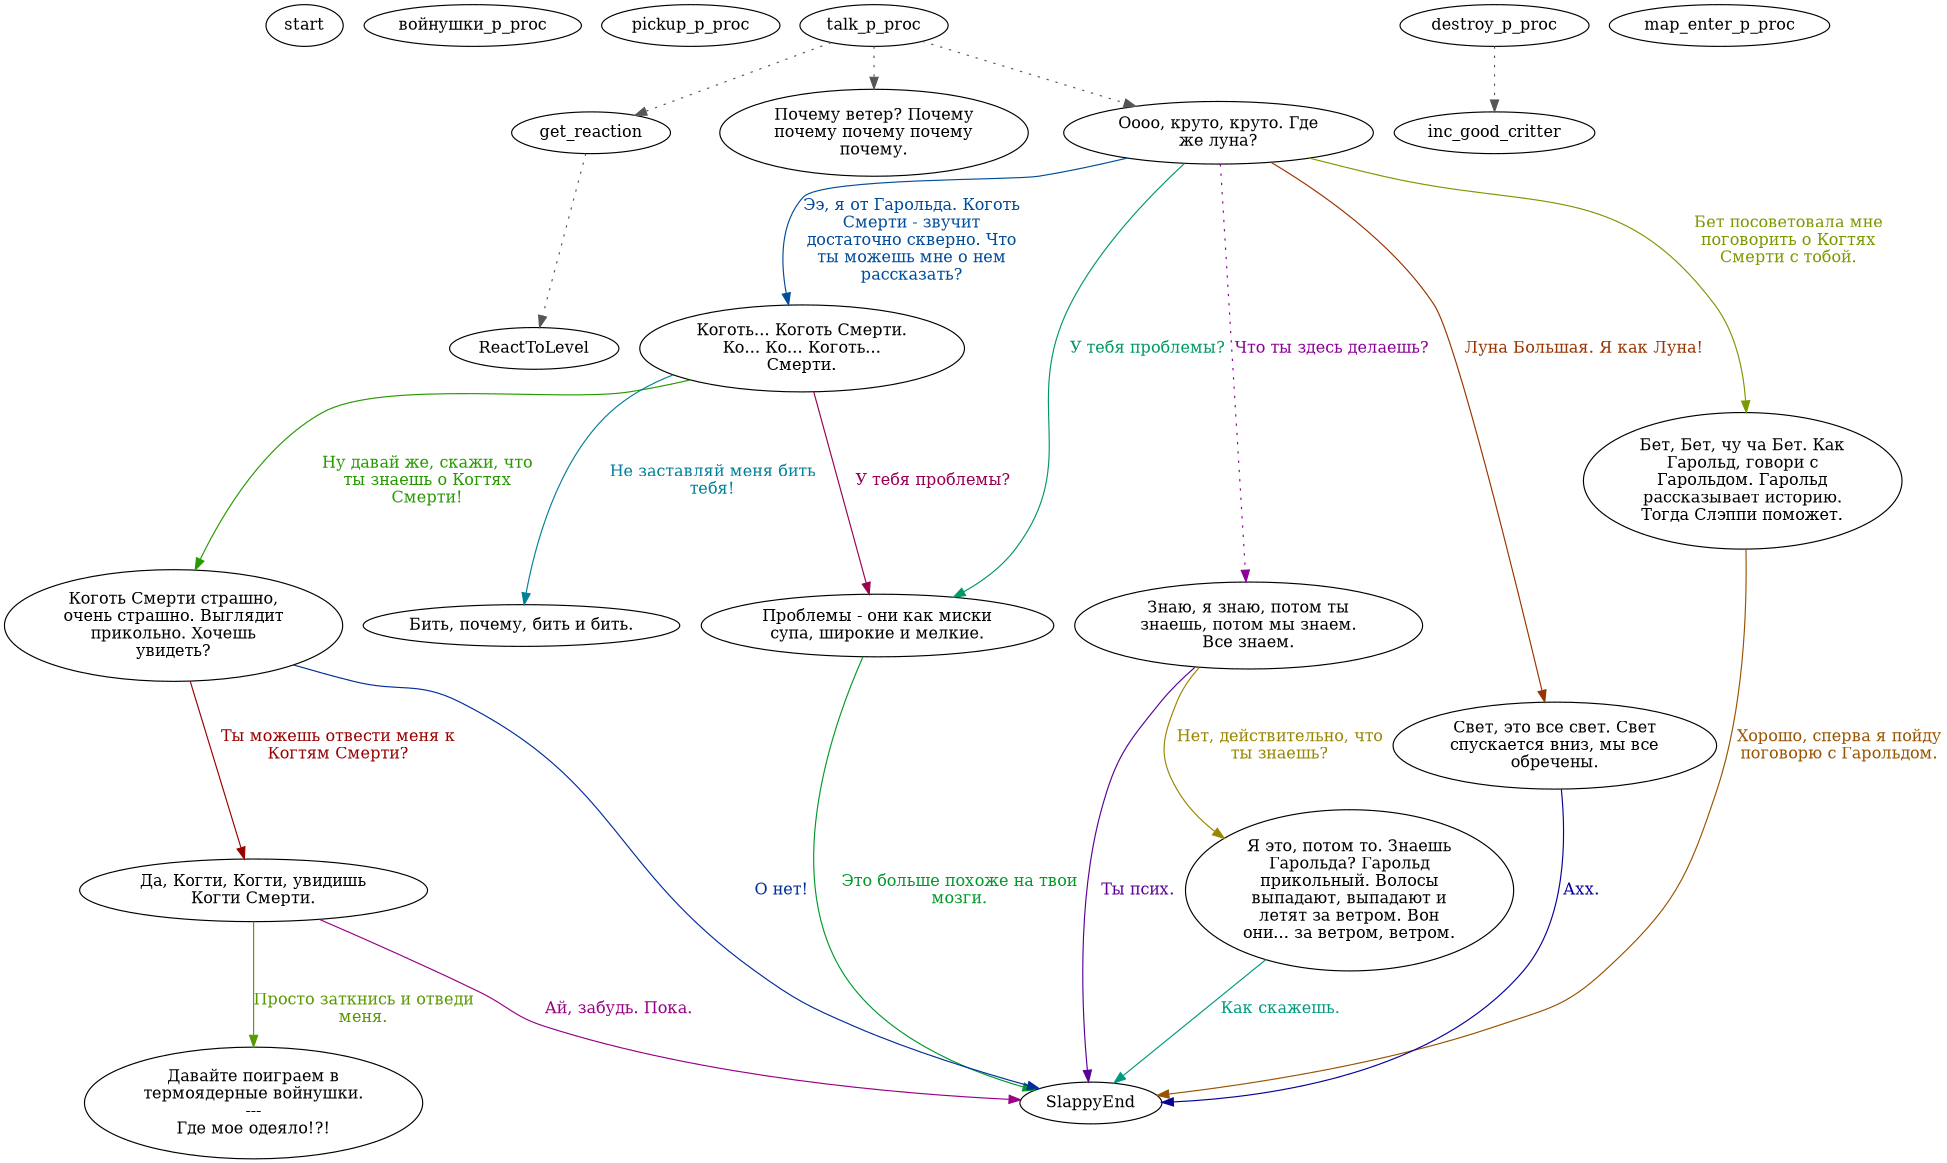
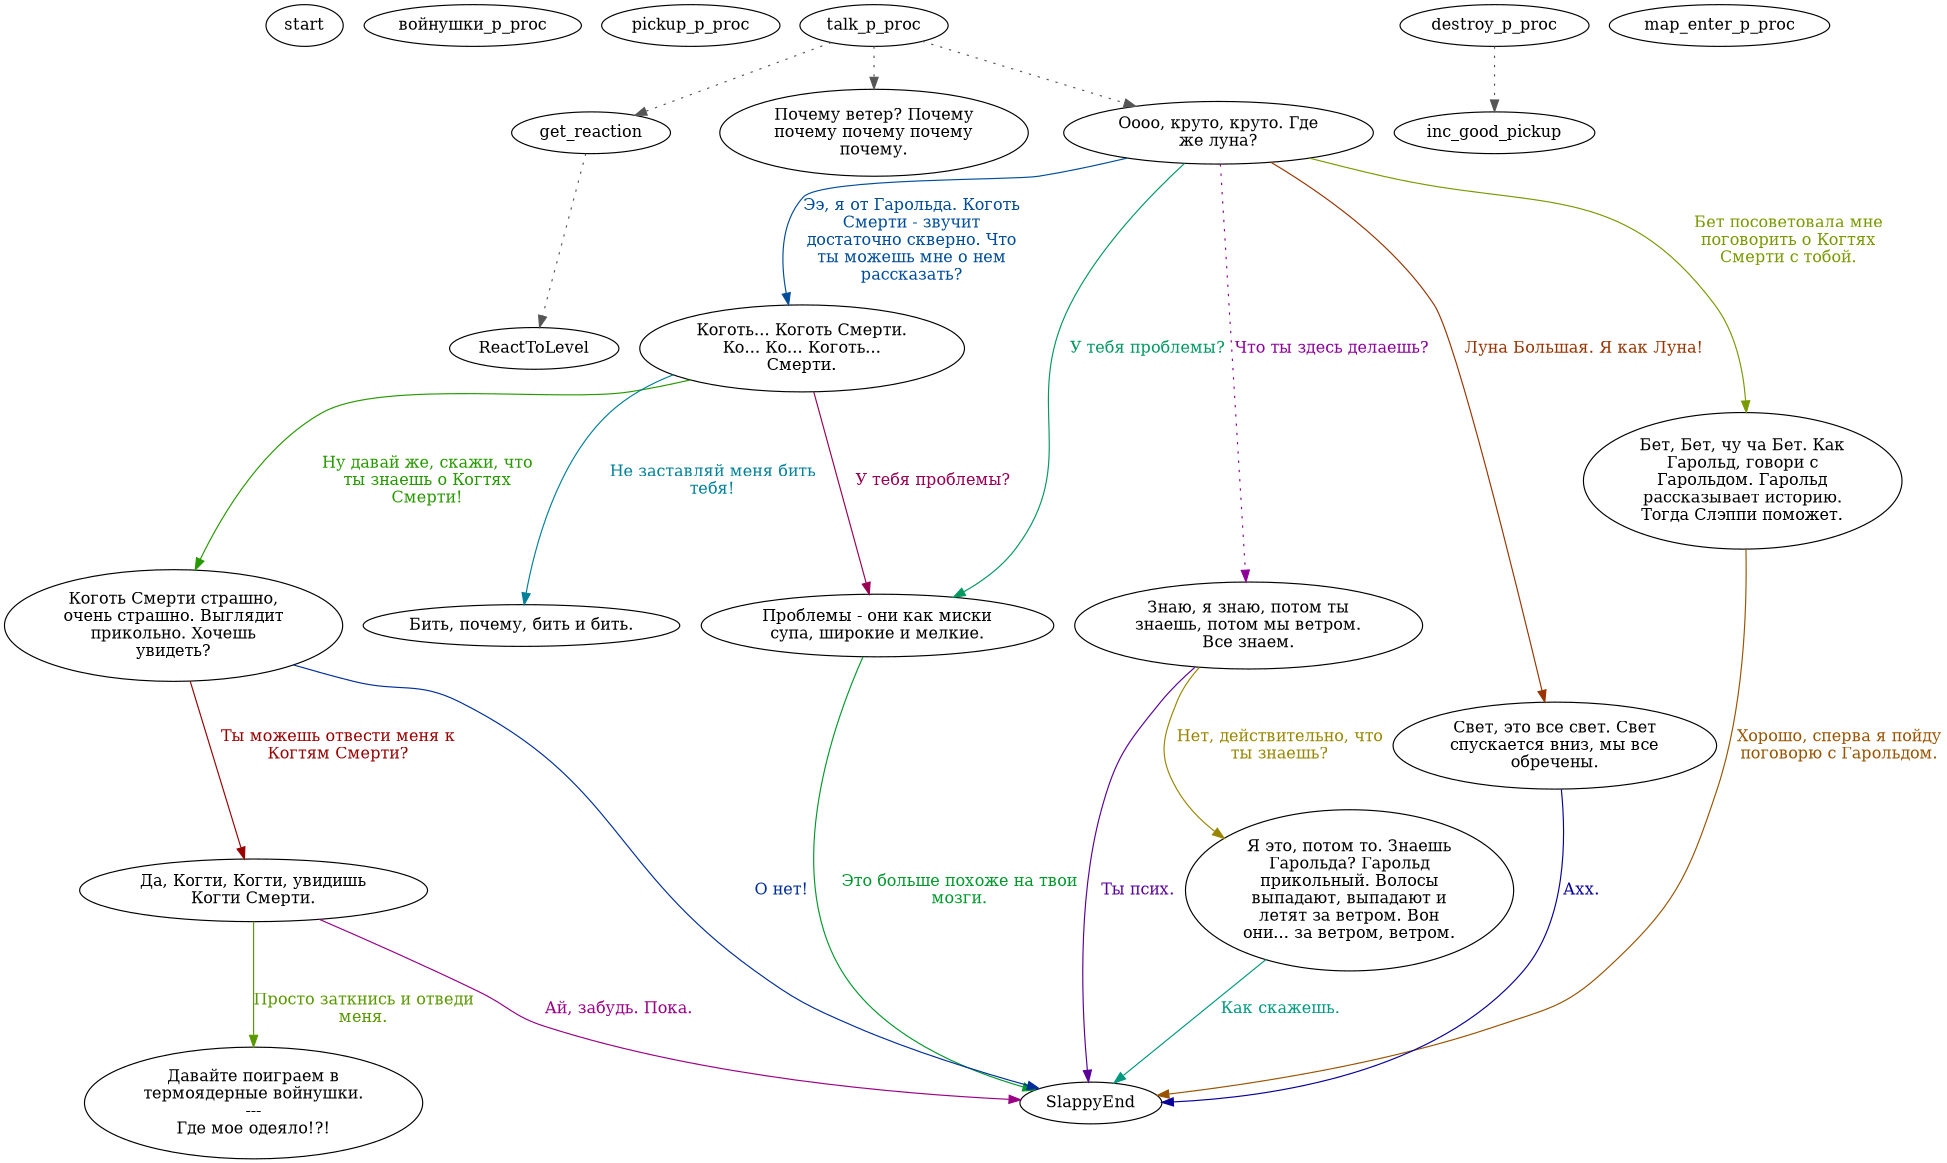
(1495, 133) -> (1495, 133)
(1249, 626) -> (1249, 626)
